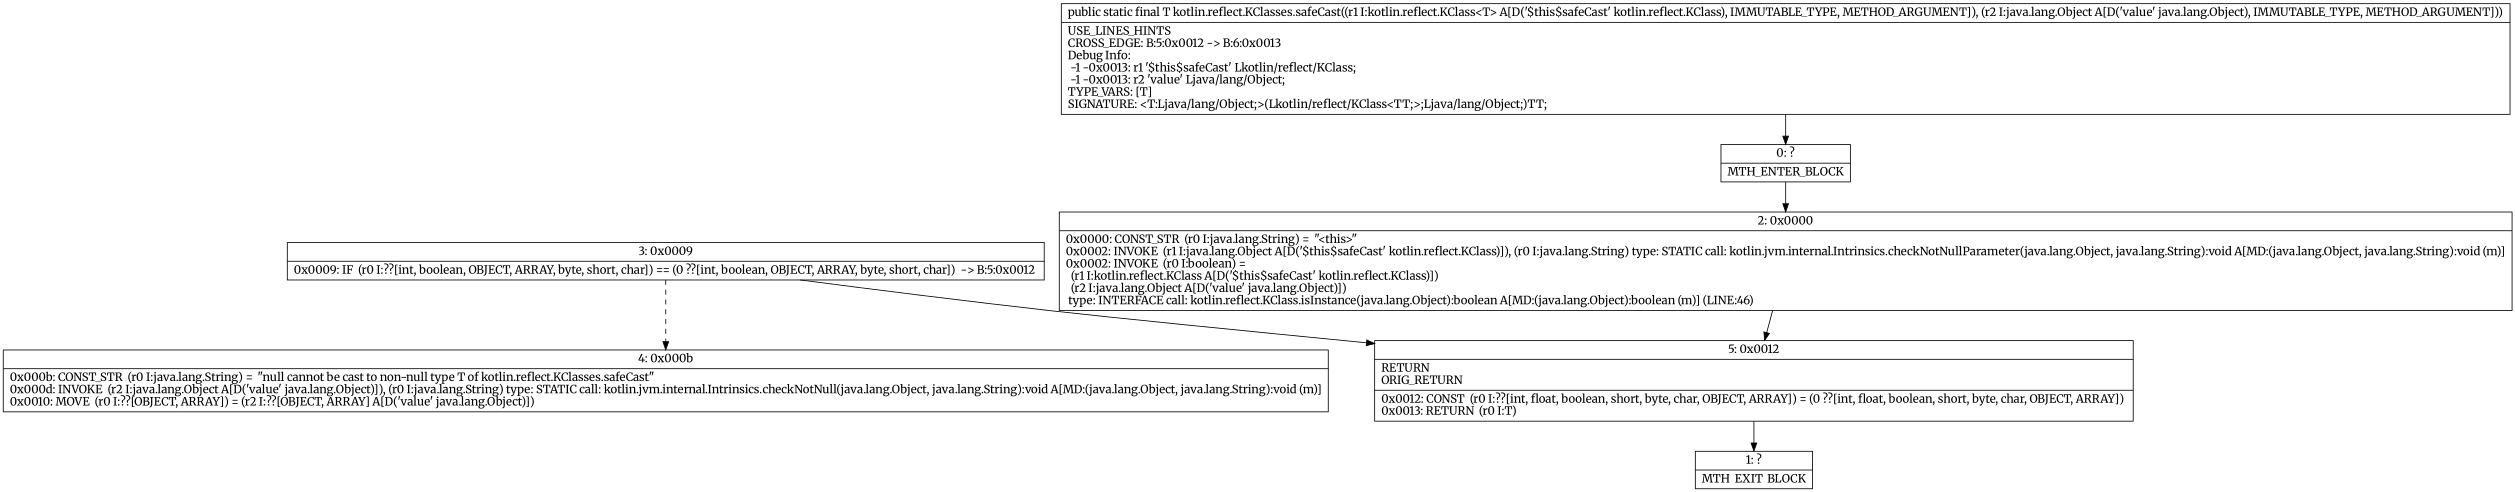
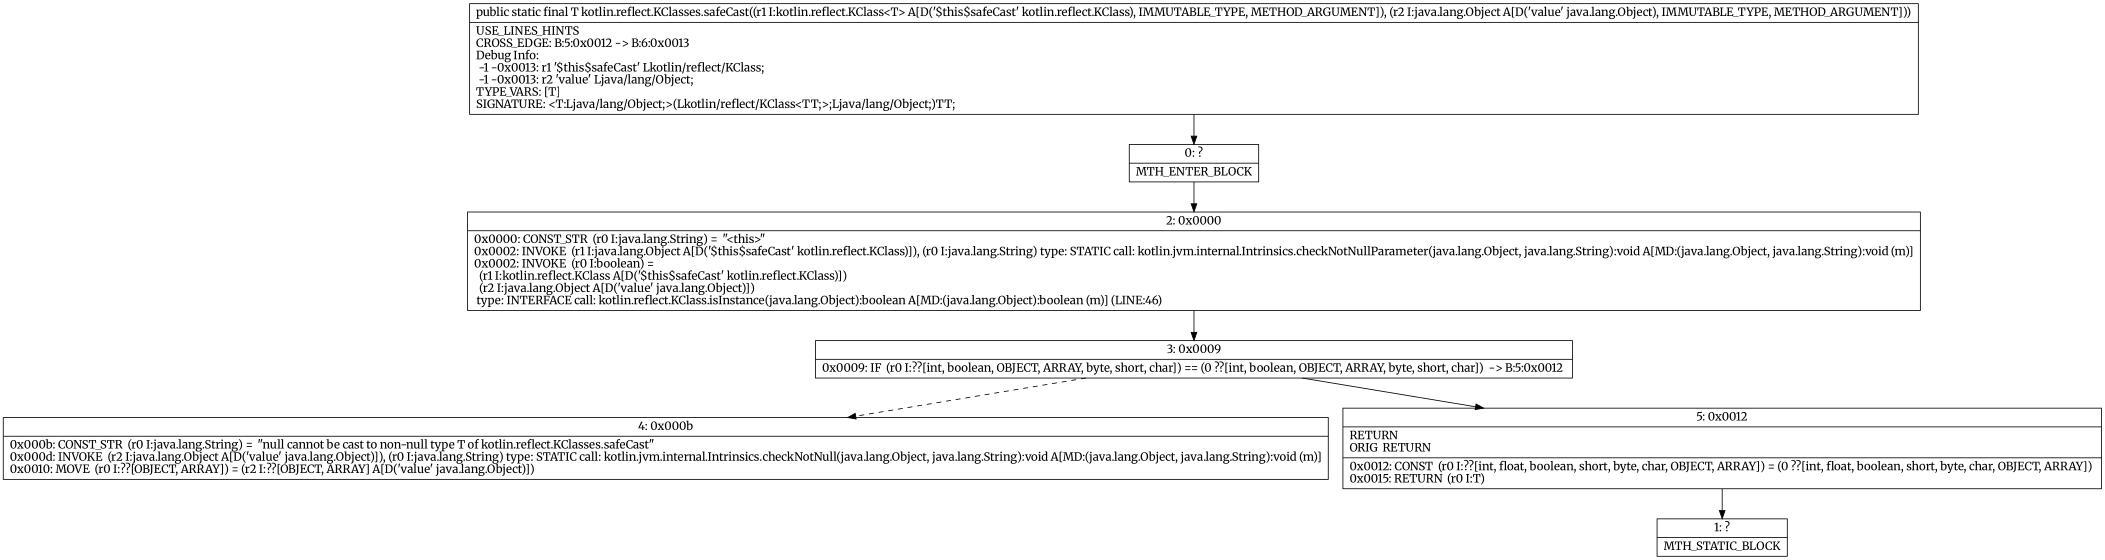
(1770, 322) -> (1194, 321)
(1450, 411) -> (1419, 479)
(1754, 479) -> (1722, 547)
